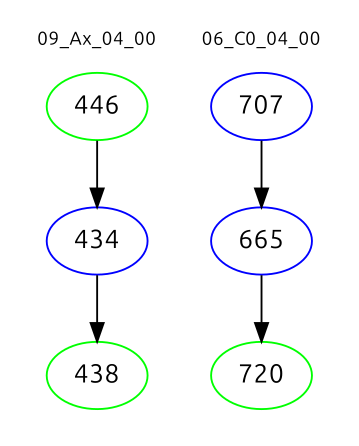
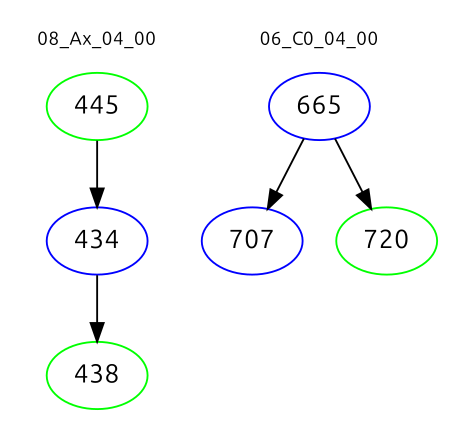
(97, 40) -> (97, 40)
(97, 106) -> (97, 106)
(262, 165) -> (290, 165)
